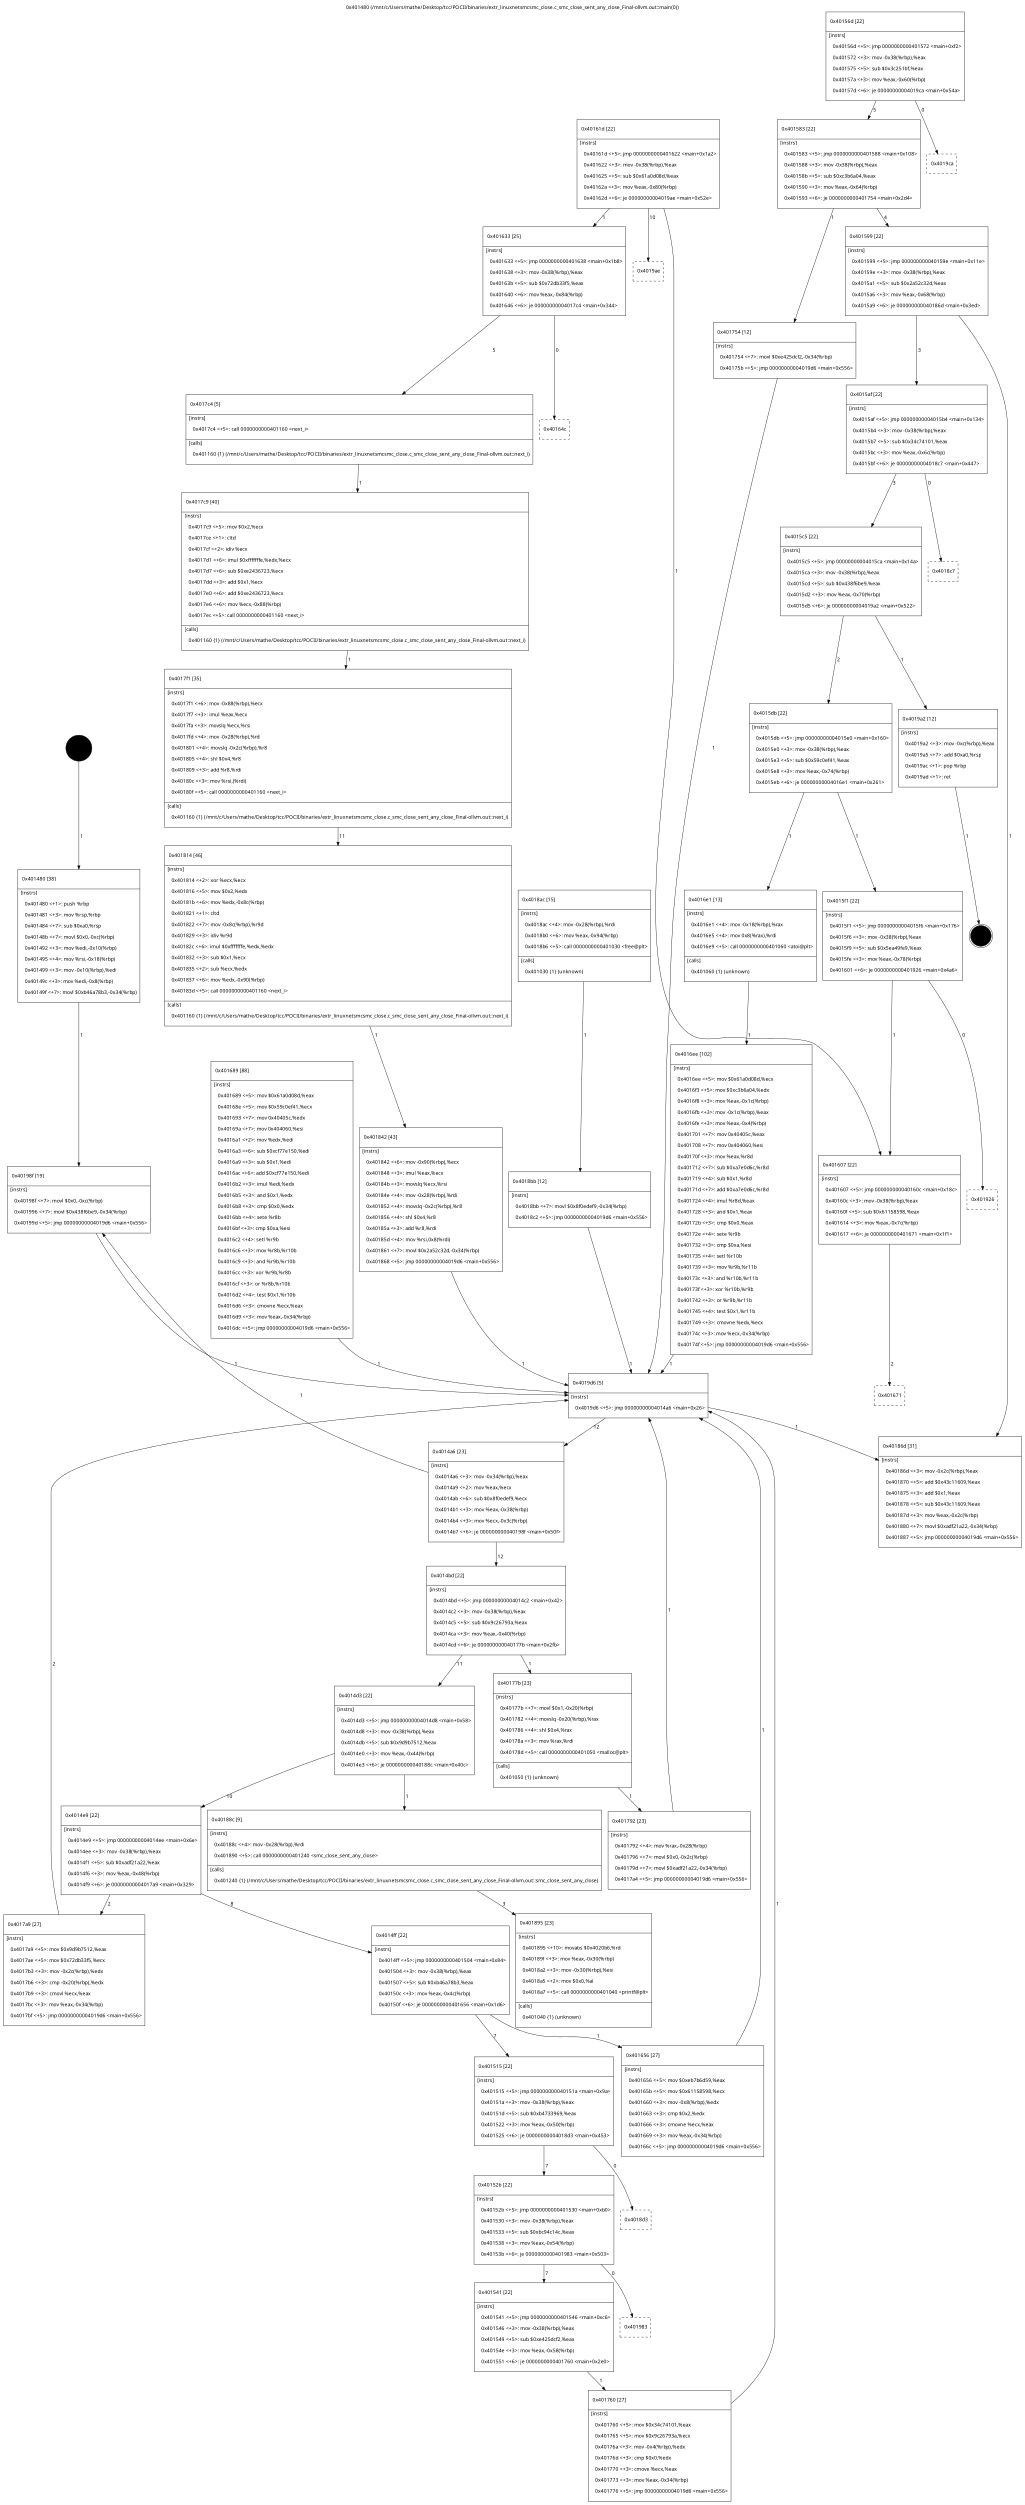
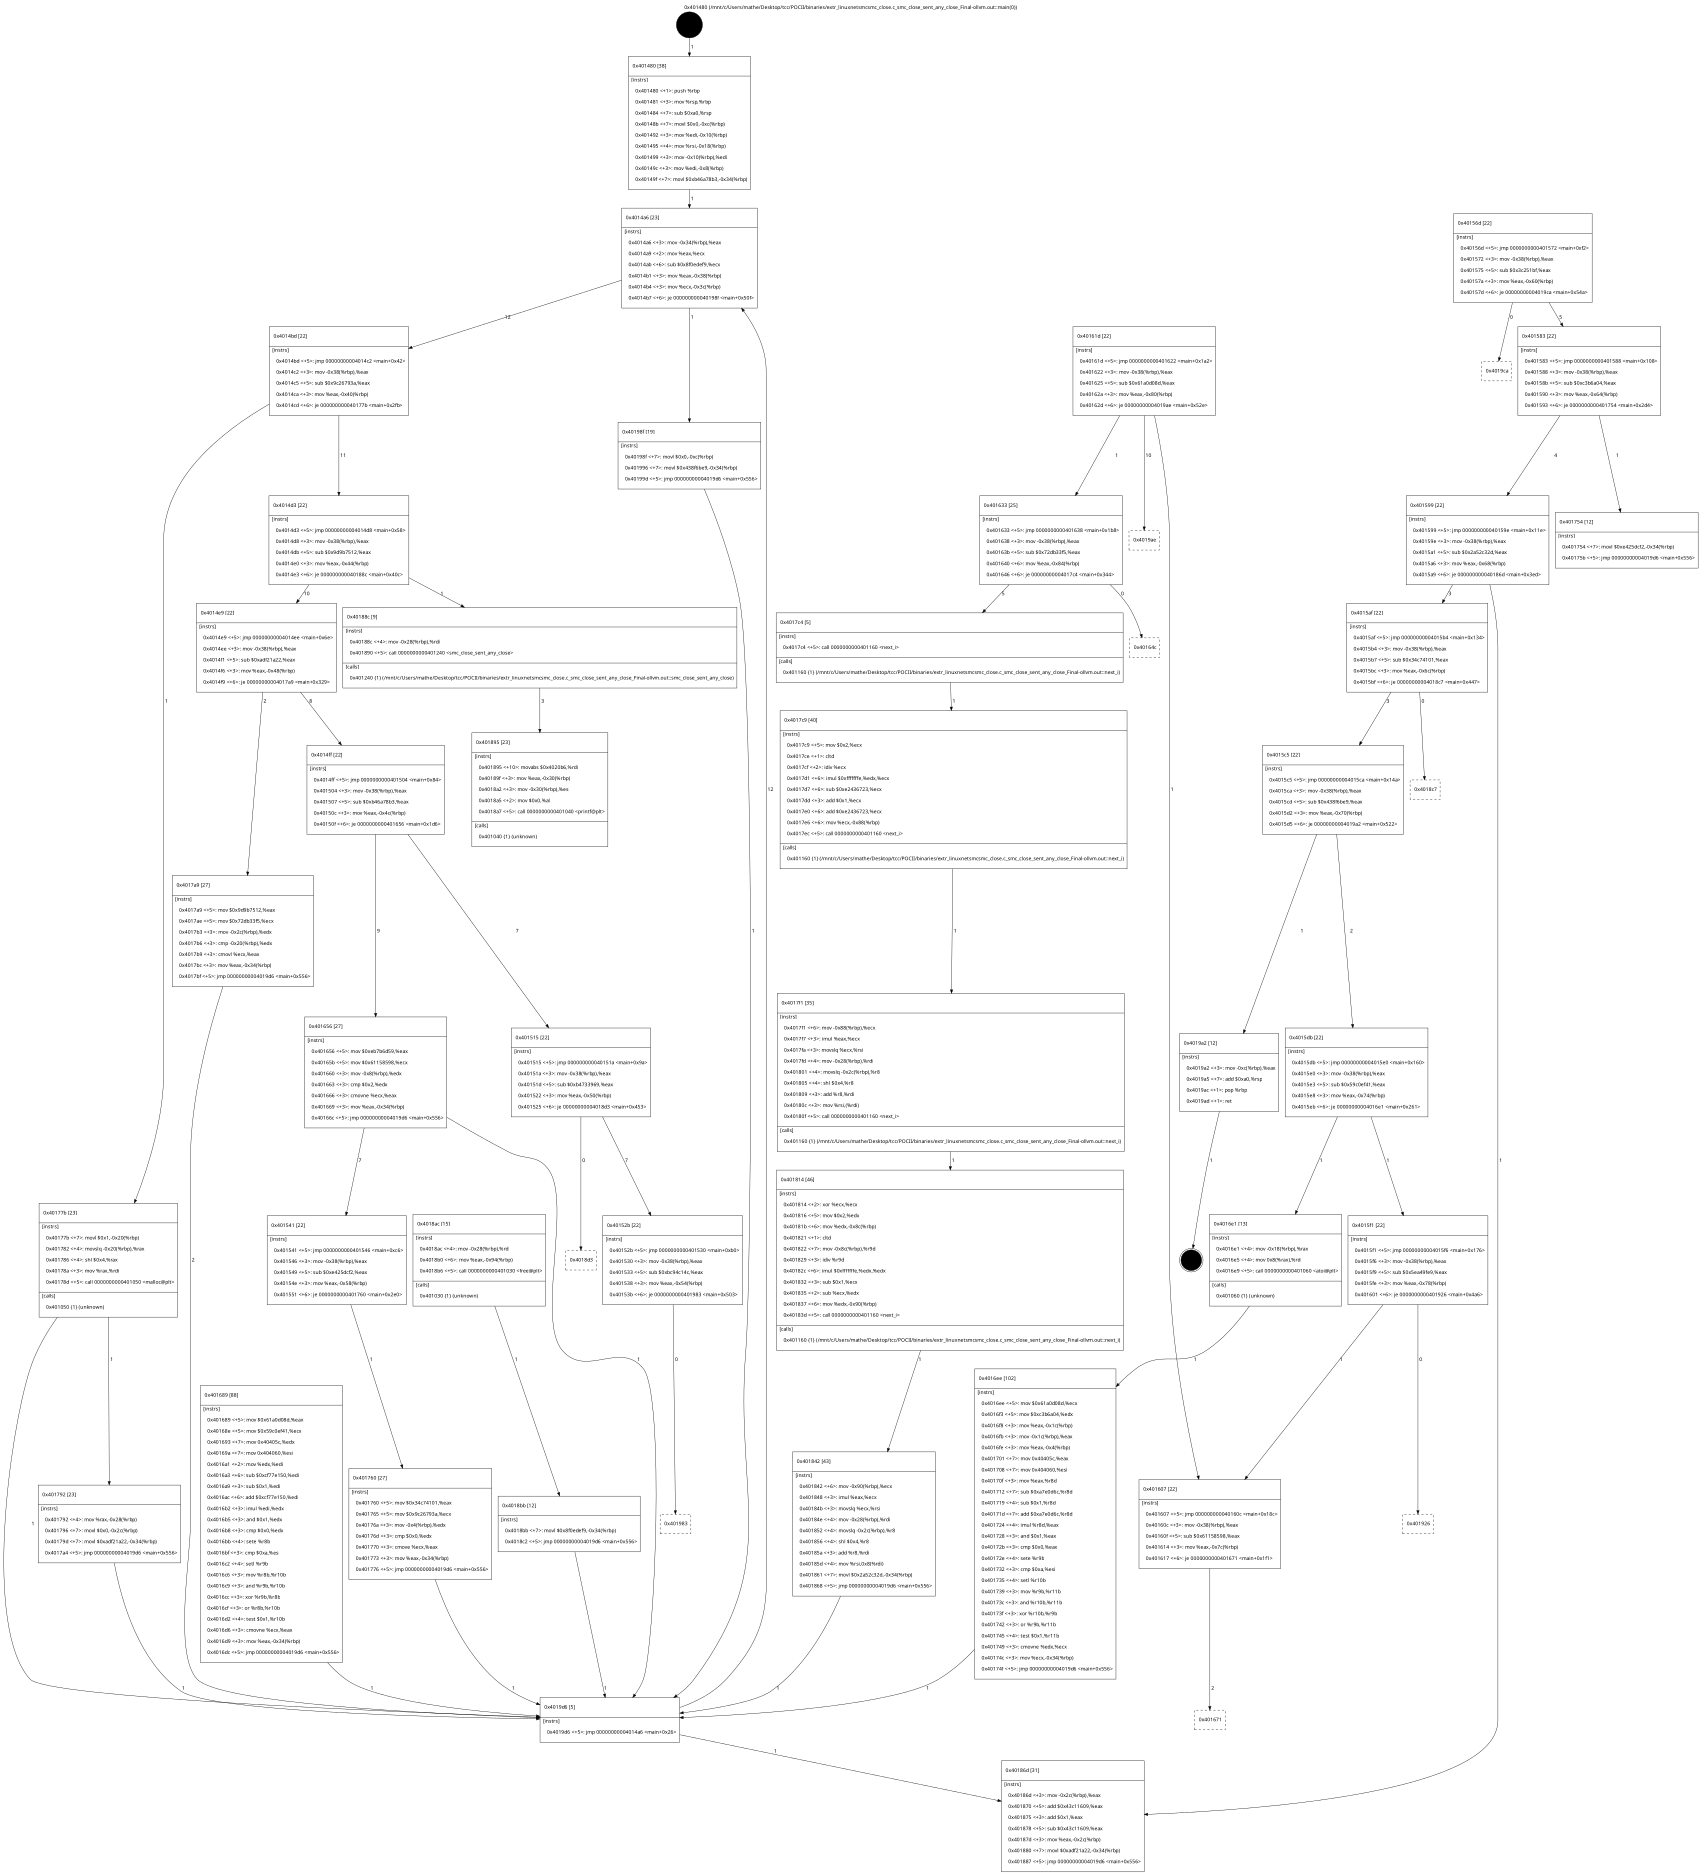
(342, 836) -> (953, 1161)
(678, 870) -> (95, 1692)
(79, 1083) -> (689, 197)
(598, 2037) -> (378, 931)
(544, 2272) -> (355, 1170)
